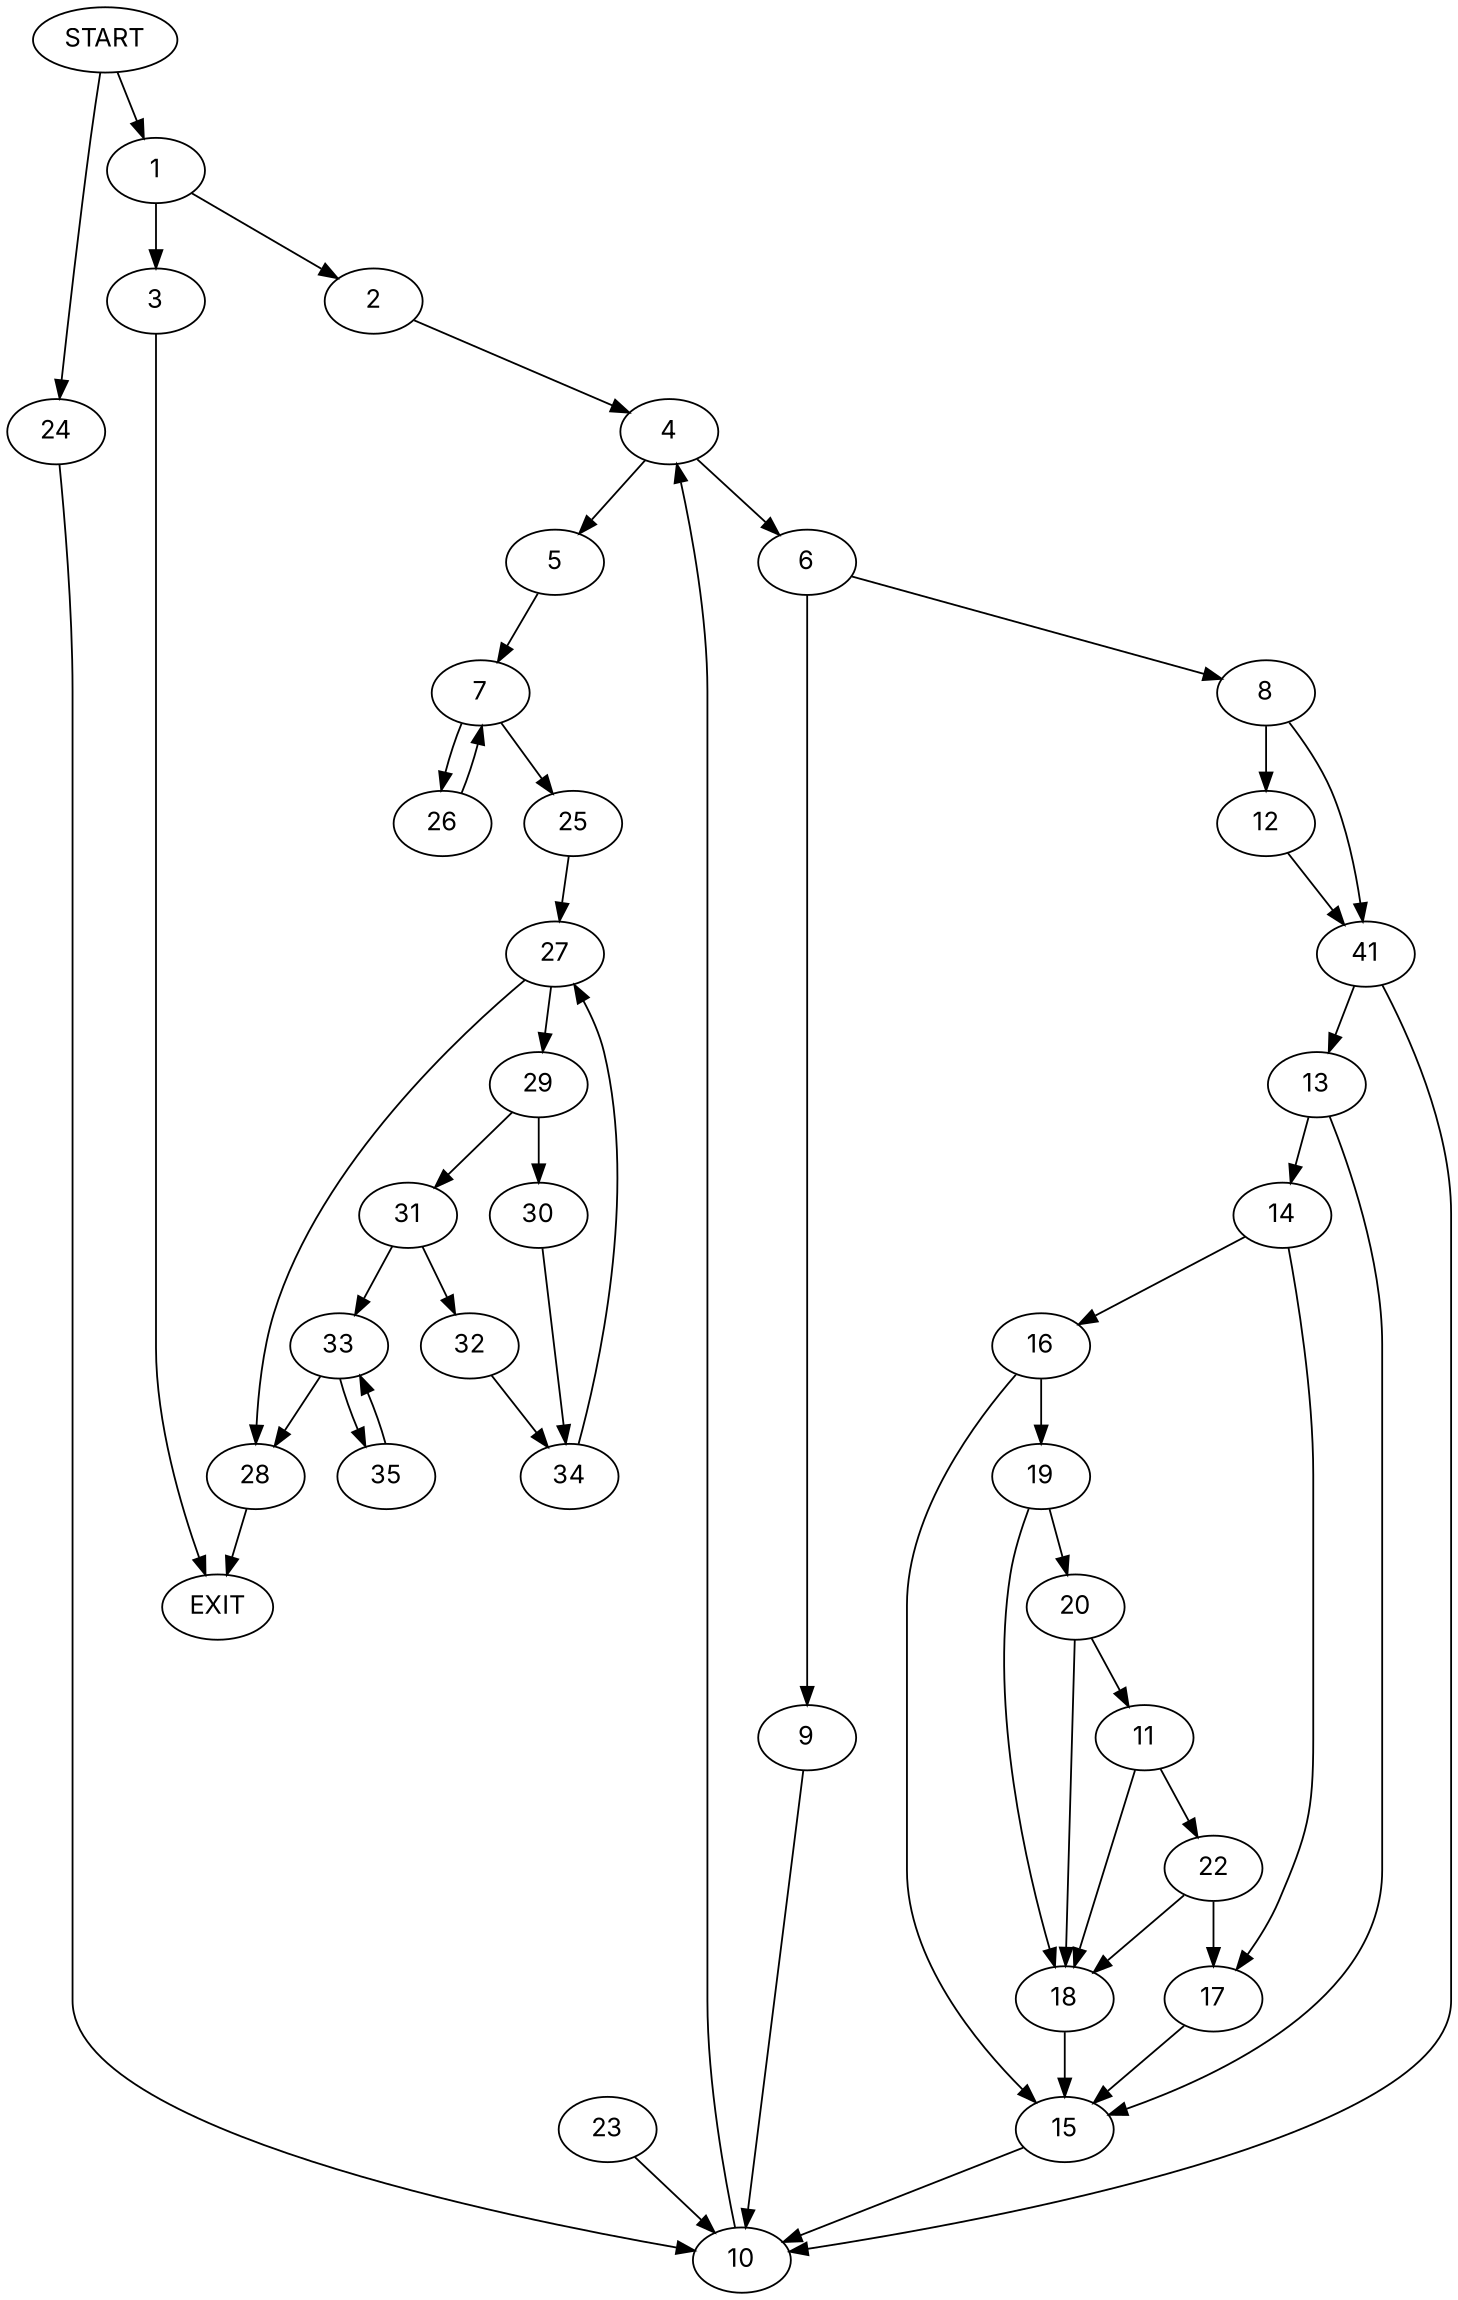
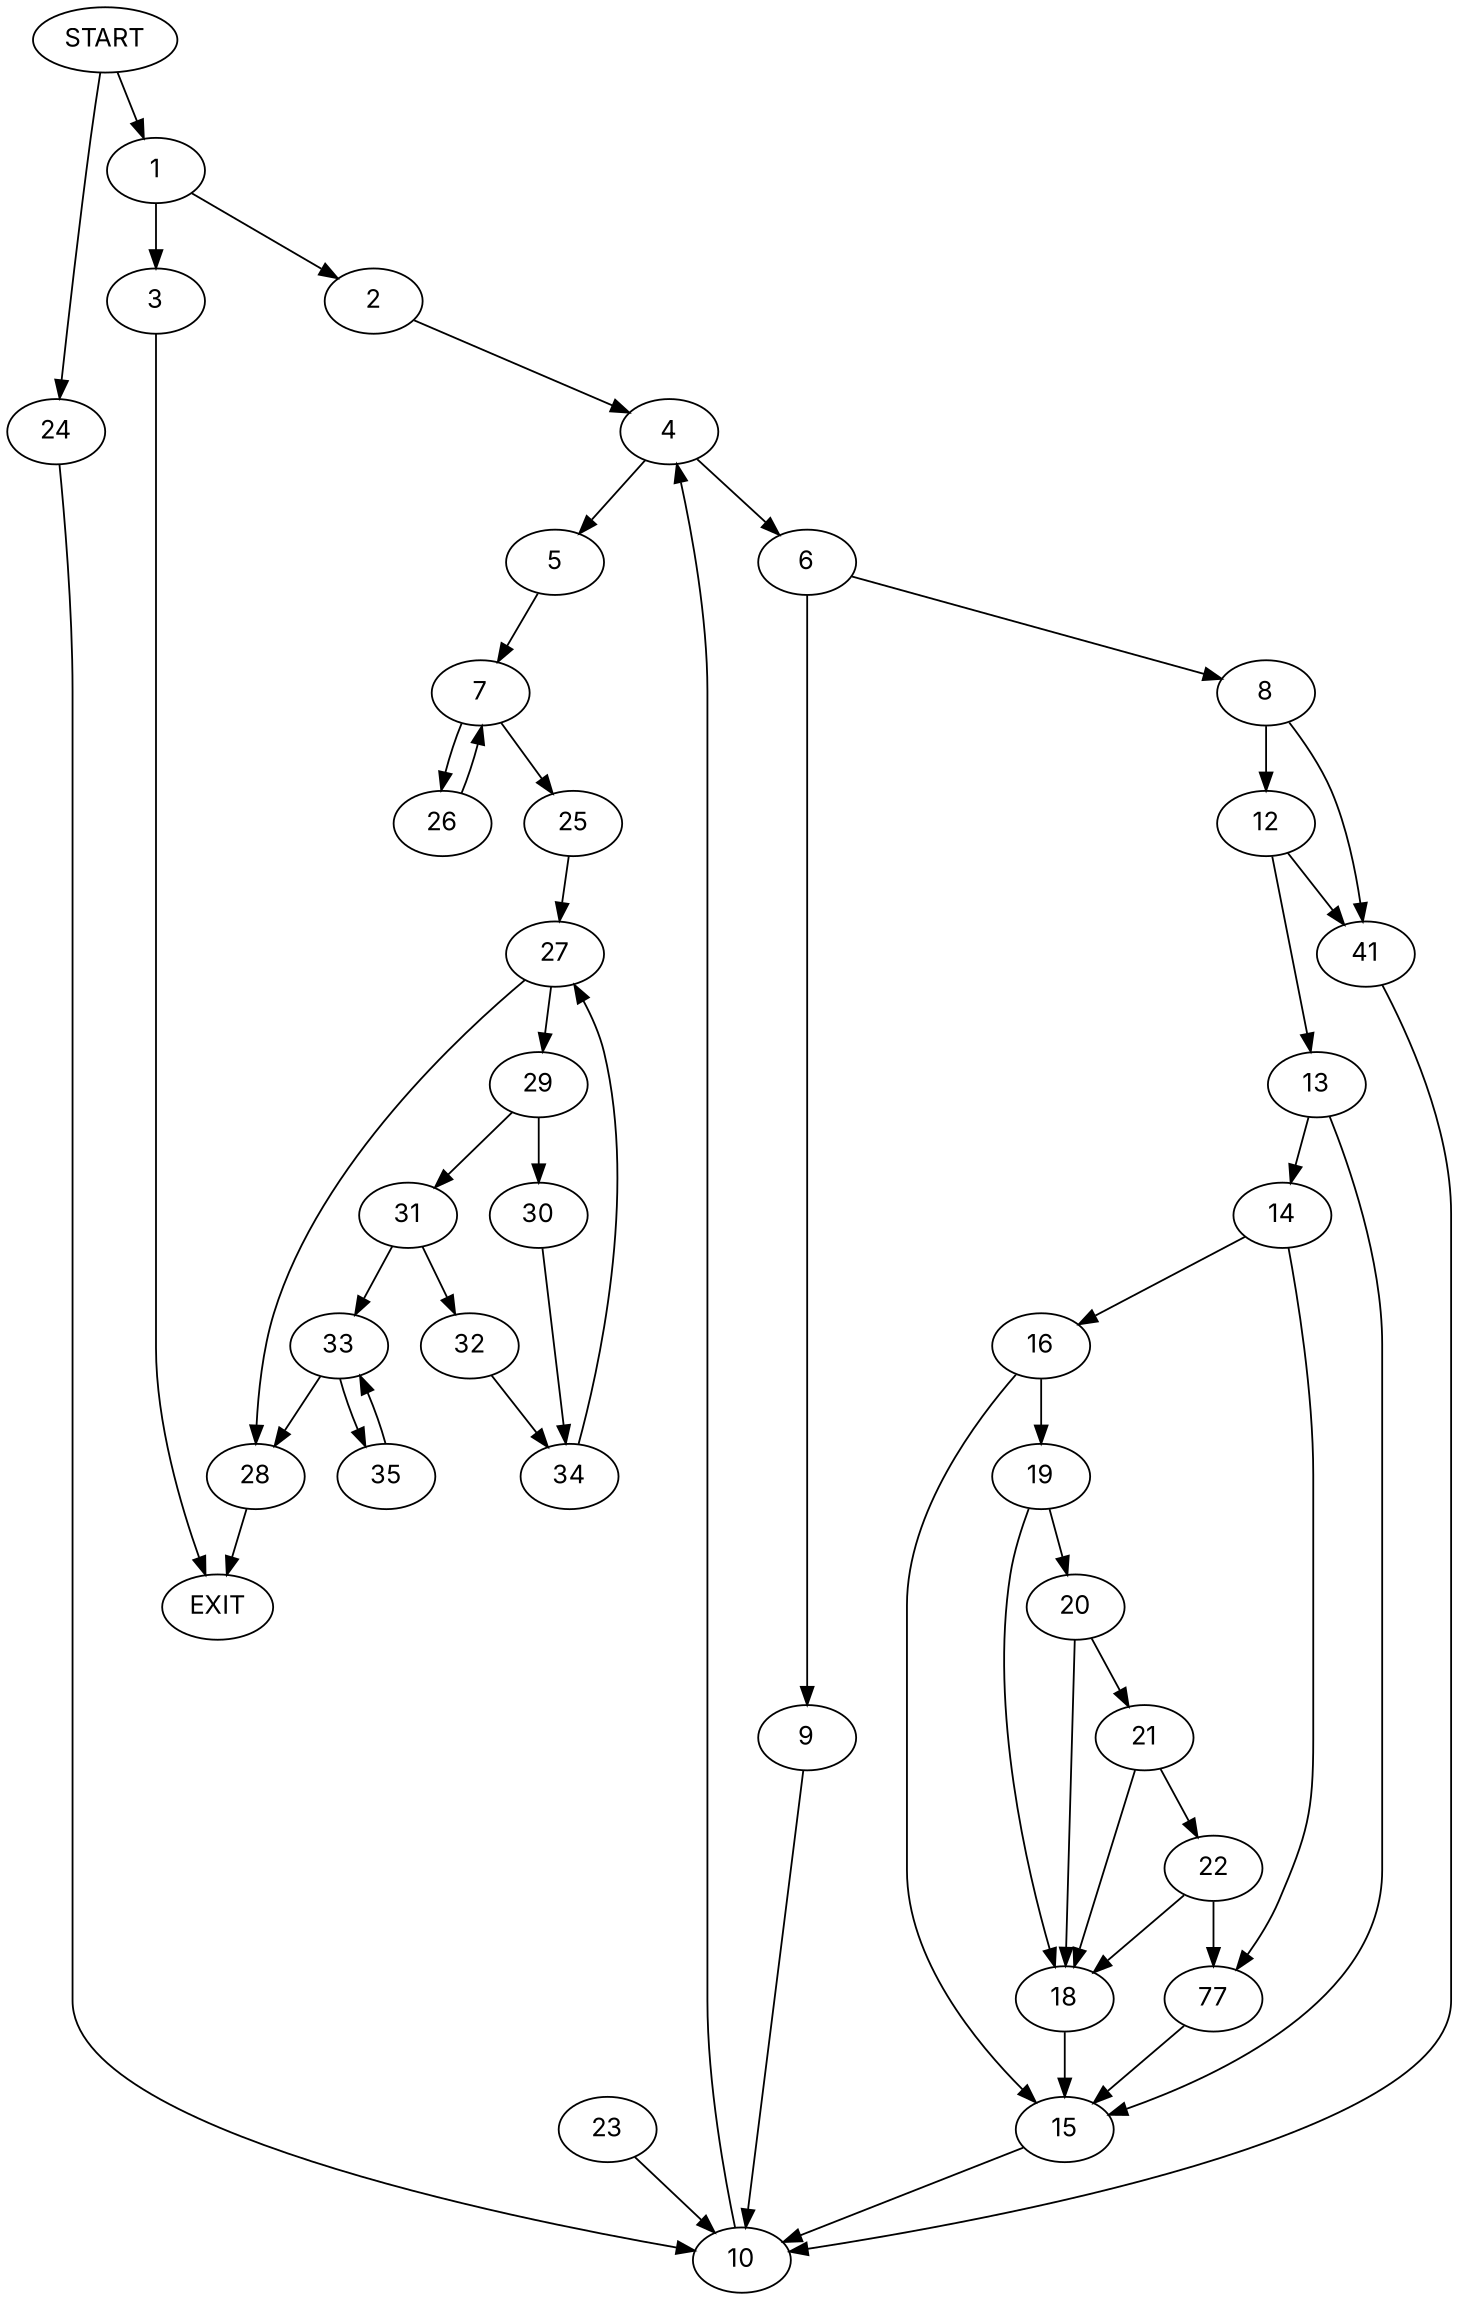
(1345, 1011) -> (1290, 945)
(1145, 1738) -> (1145, 1738)
(1213, 1999) -> (1213, 1999)
